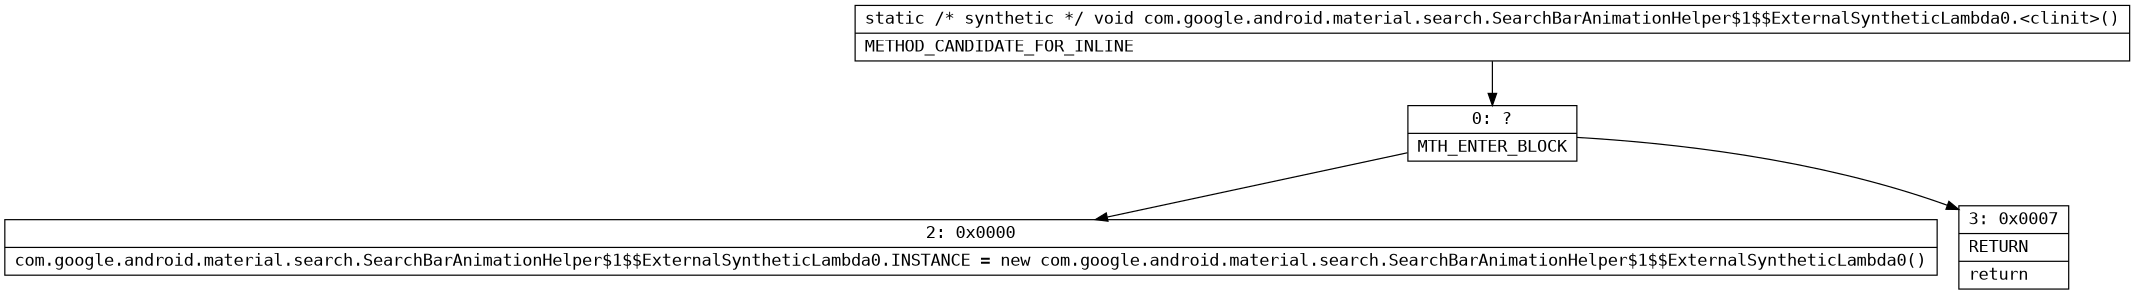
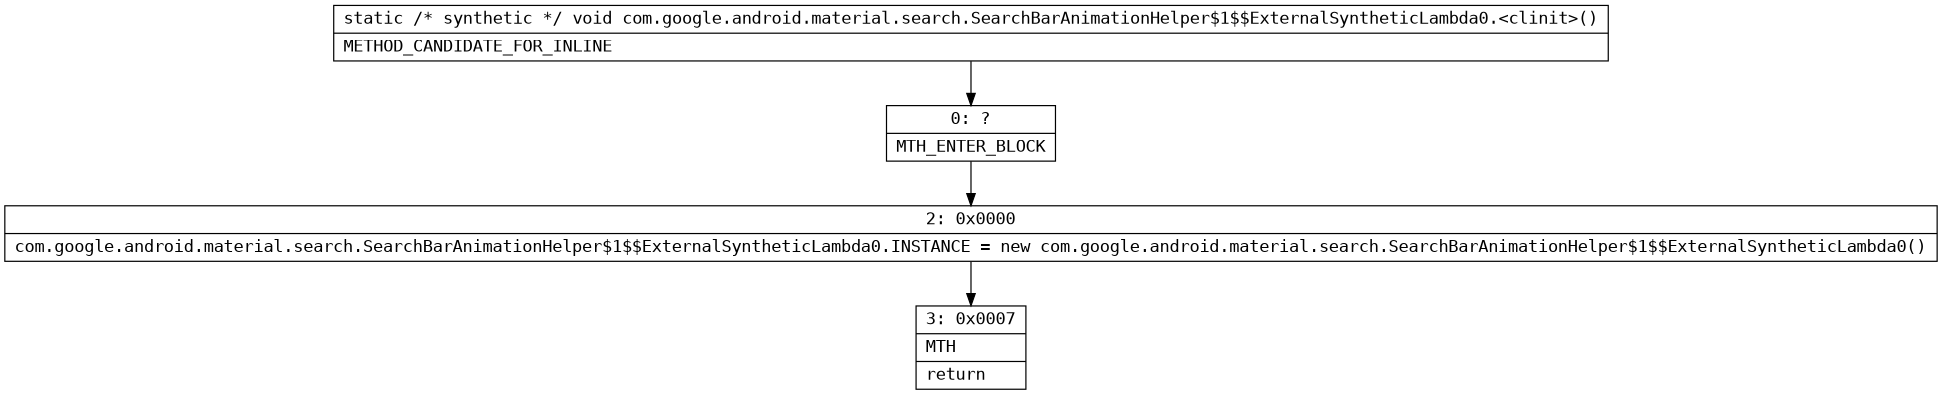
(1765, 159) -> (971, 278)
(1999, 247) -> (941, 347)
